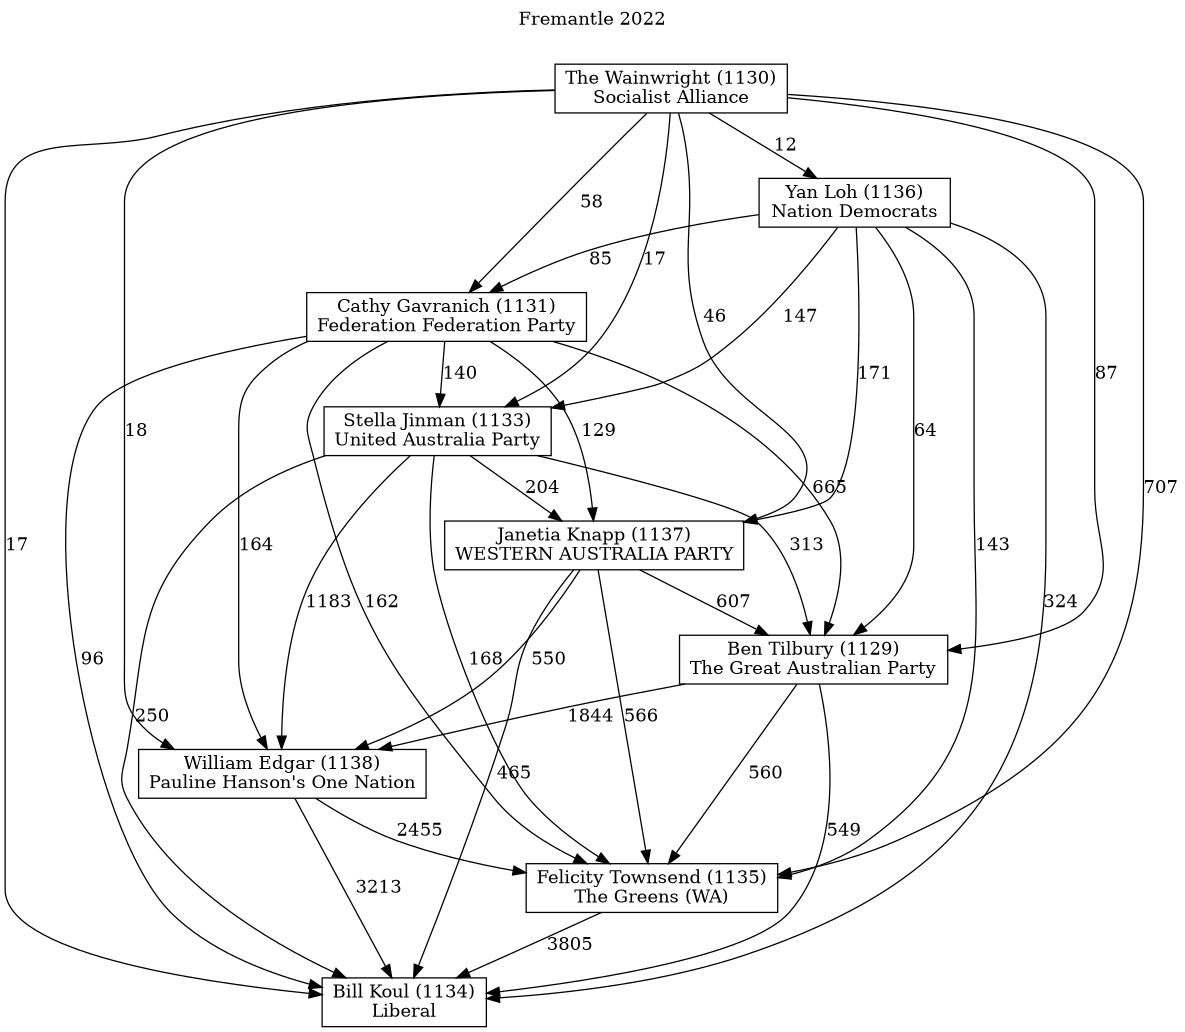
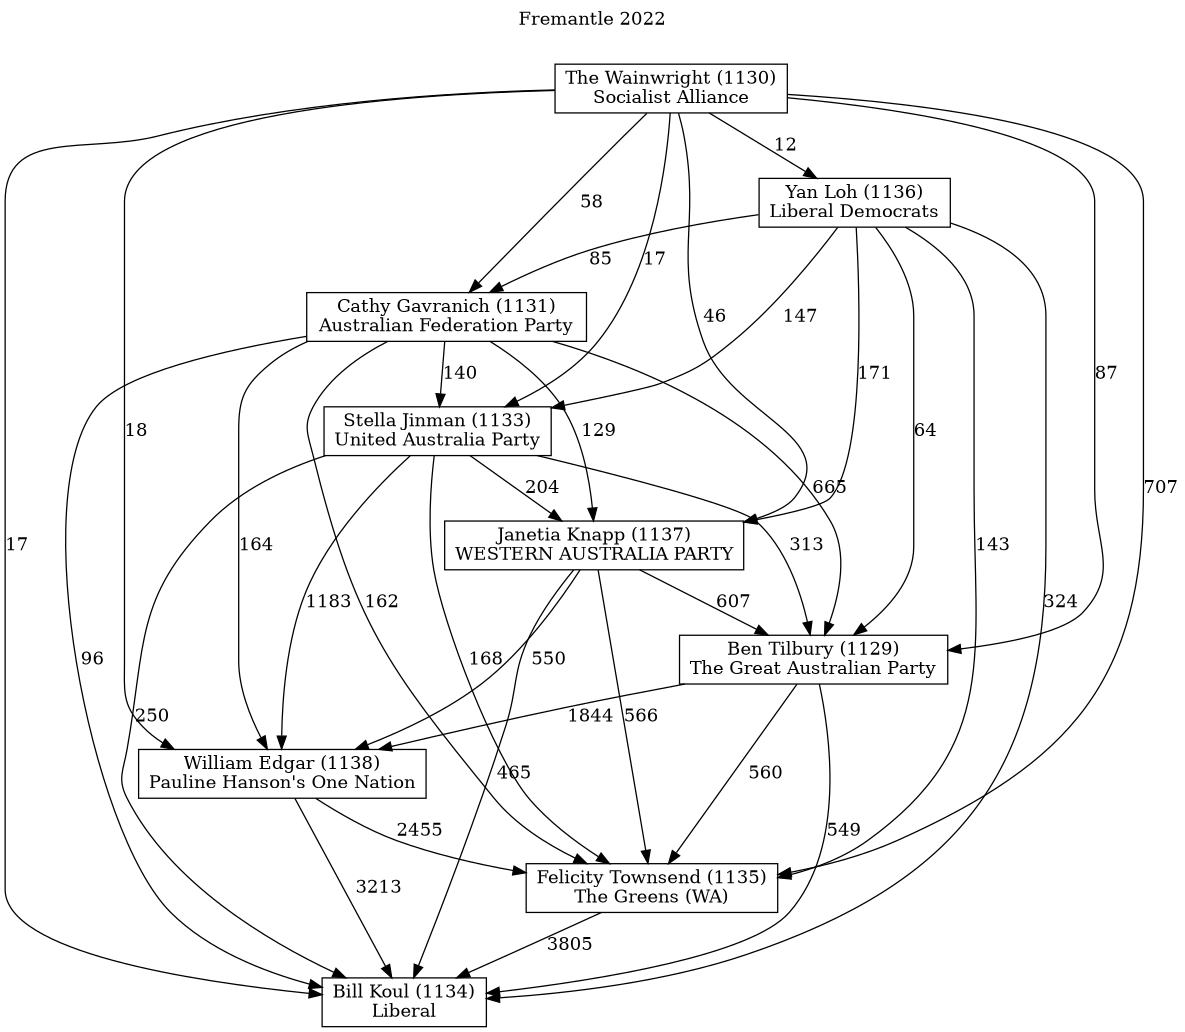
(855, 203) -> (855, 203)
(447, 317) -> (447, 317)
